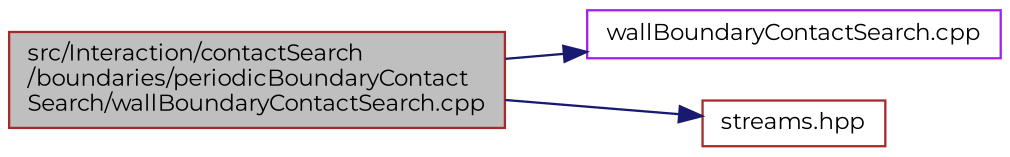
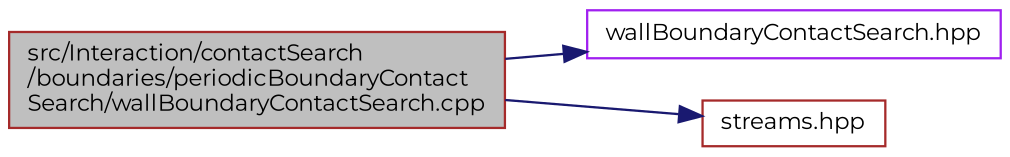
(794, 34) -> (794, 34)
